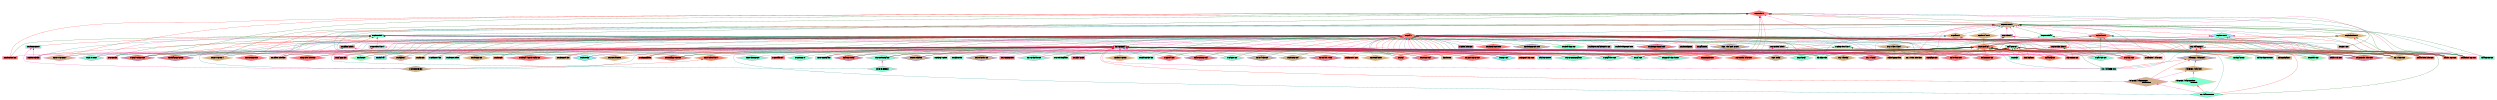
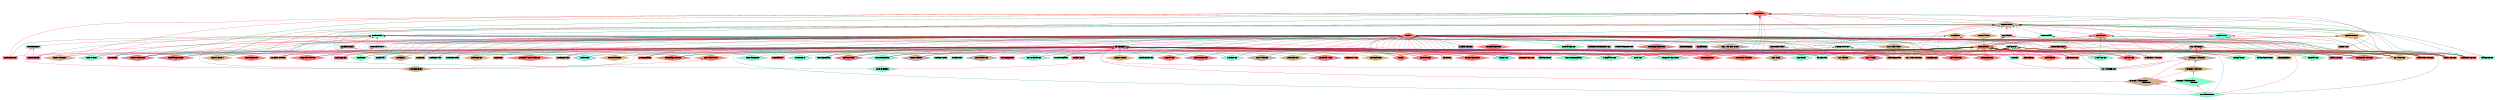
(1532, 47) -> none
(882, 64) -> (1006, 67)
